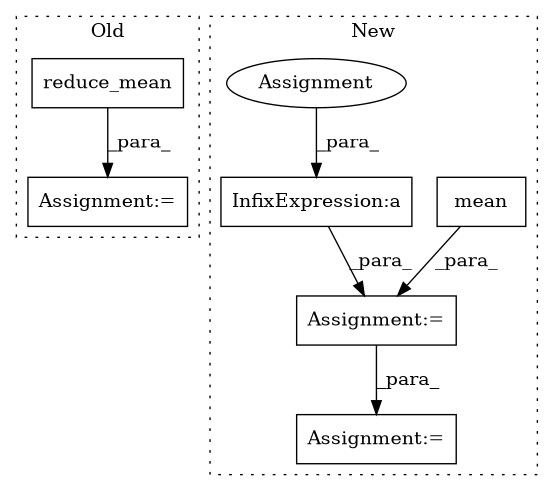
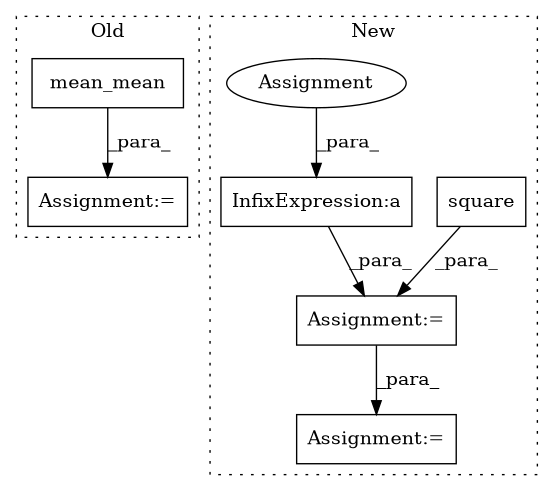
(108, 83) -> (108, 83)
(481, 202) -> (481, 202)
